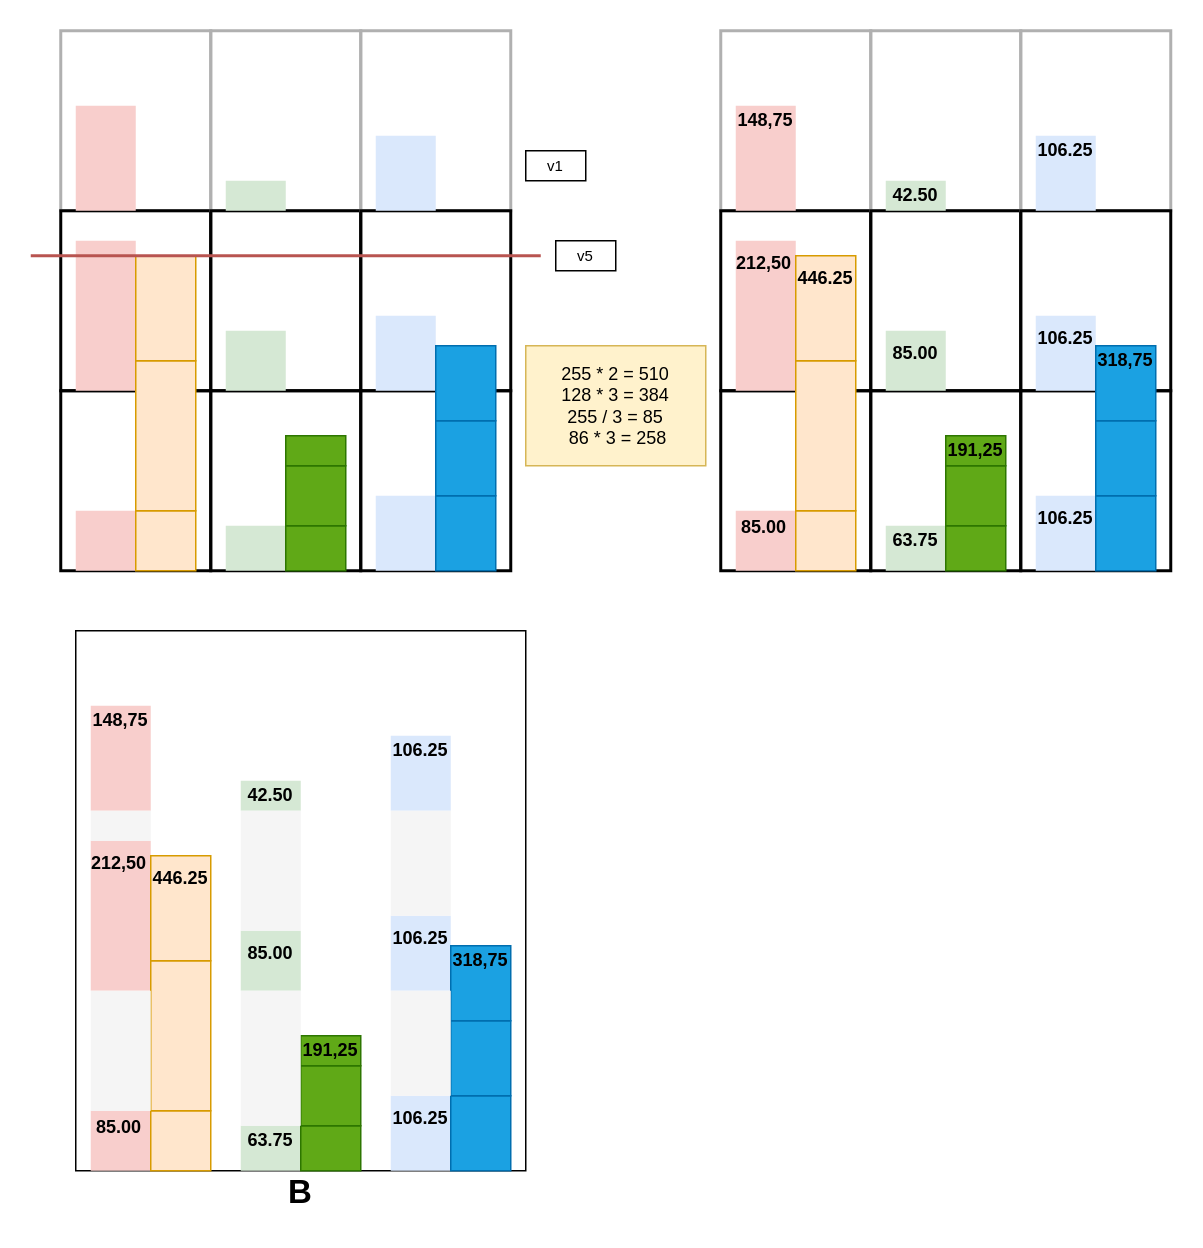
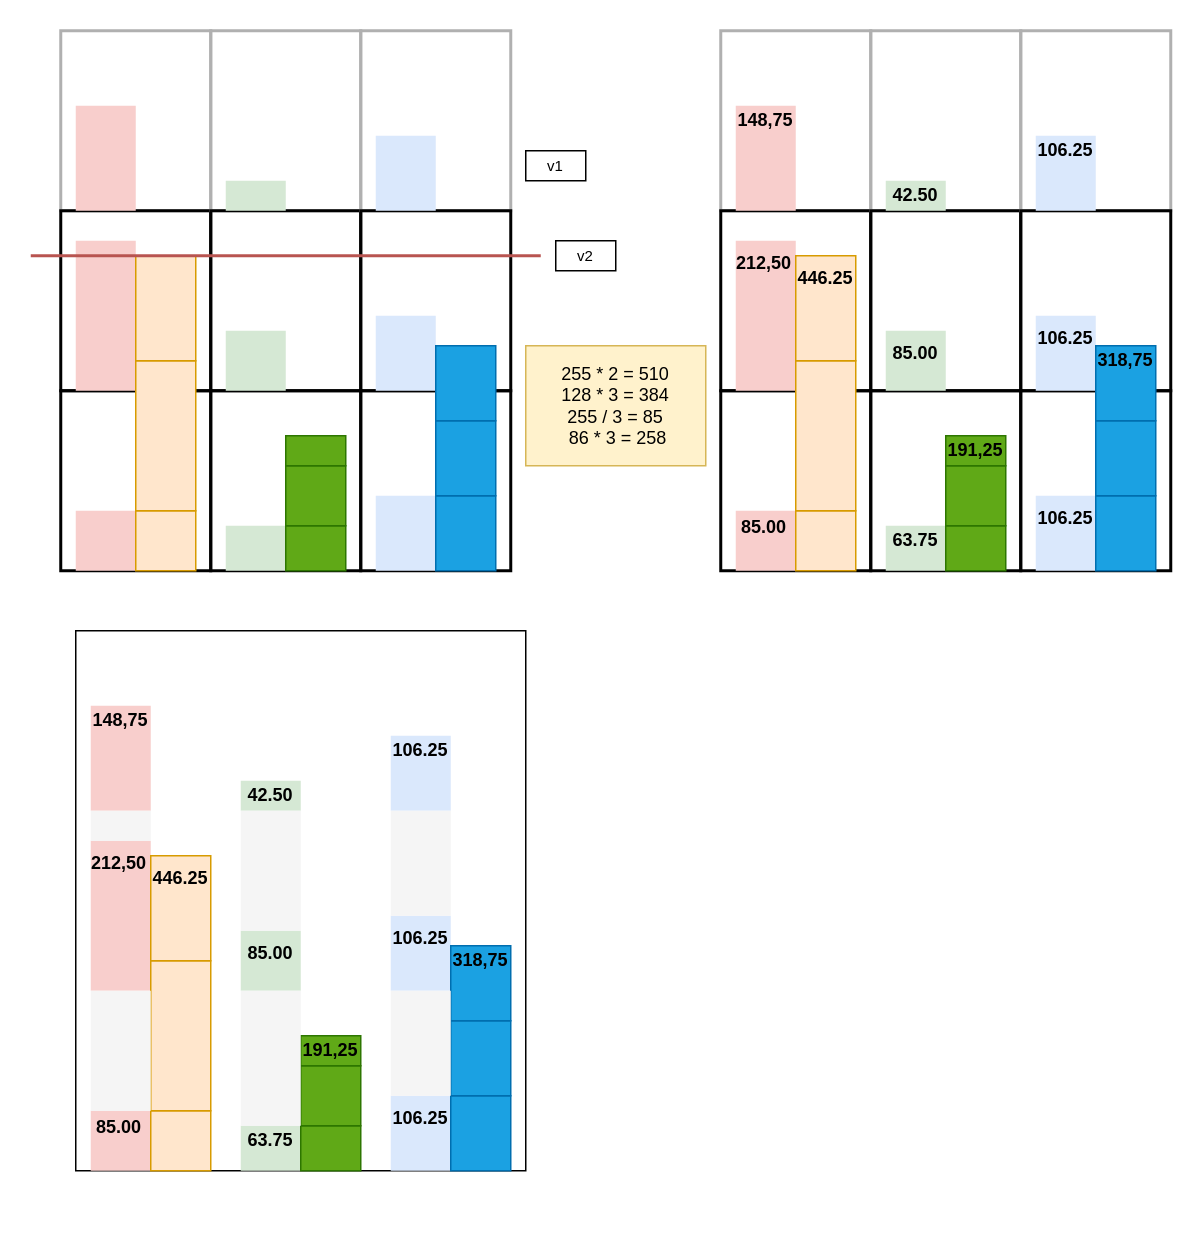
(586, 256) -> (586, 256)
(301, 1193) -> none
